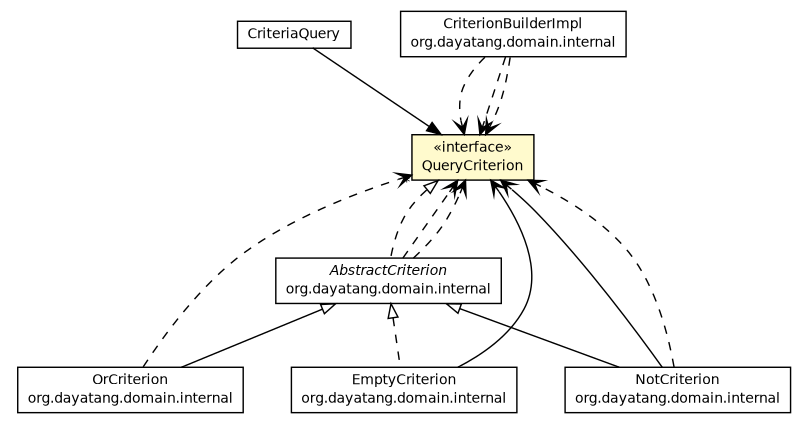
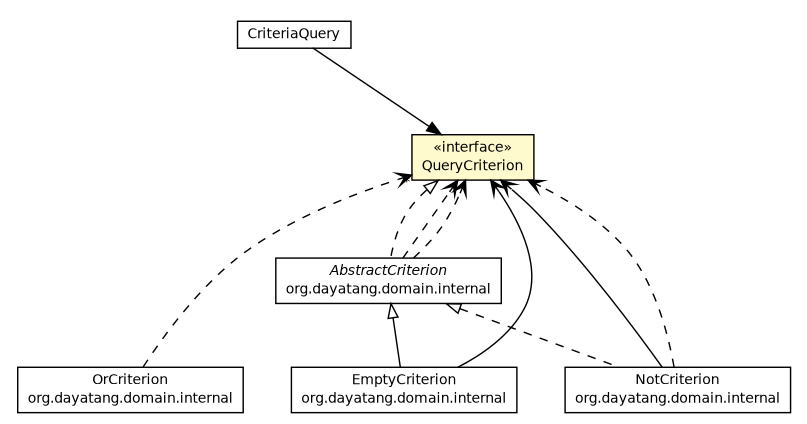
(513, 34) -> none
(252, 338) -> none
(539, 338) -> (539, 338)
(397, 342) -> (397, 342)
